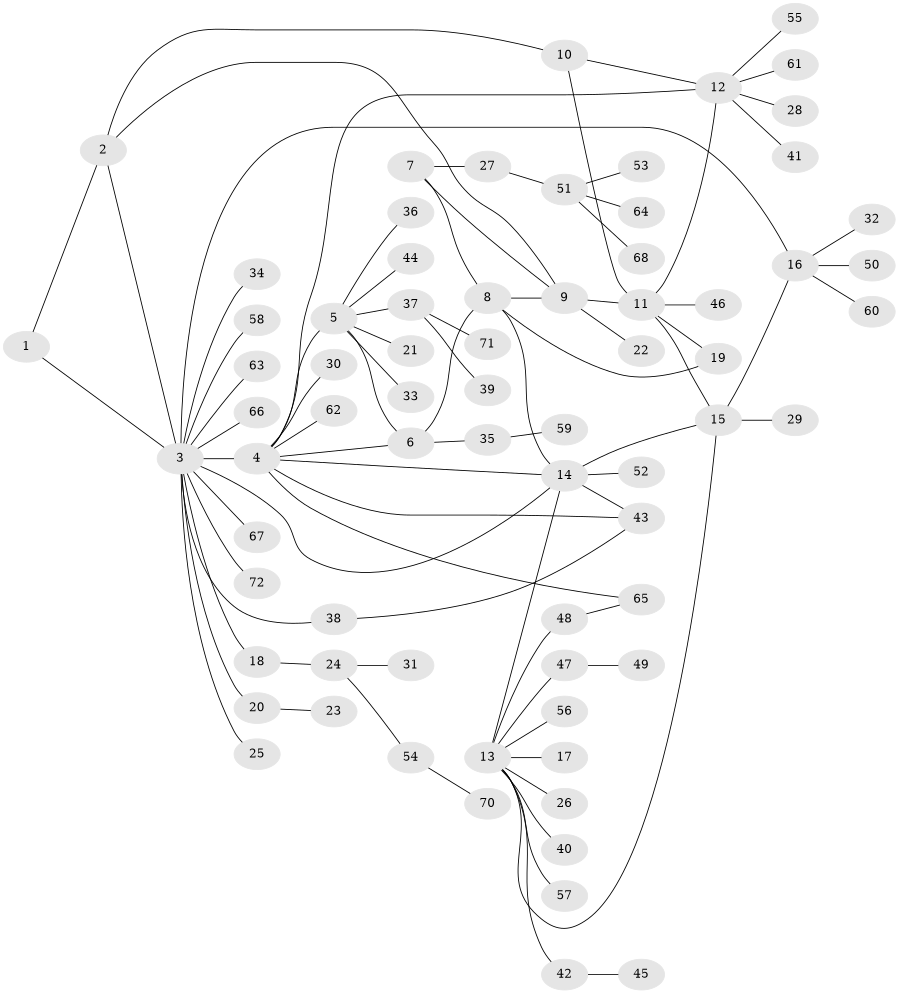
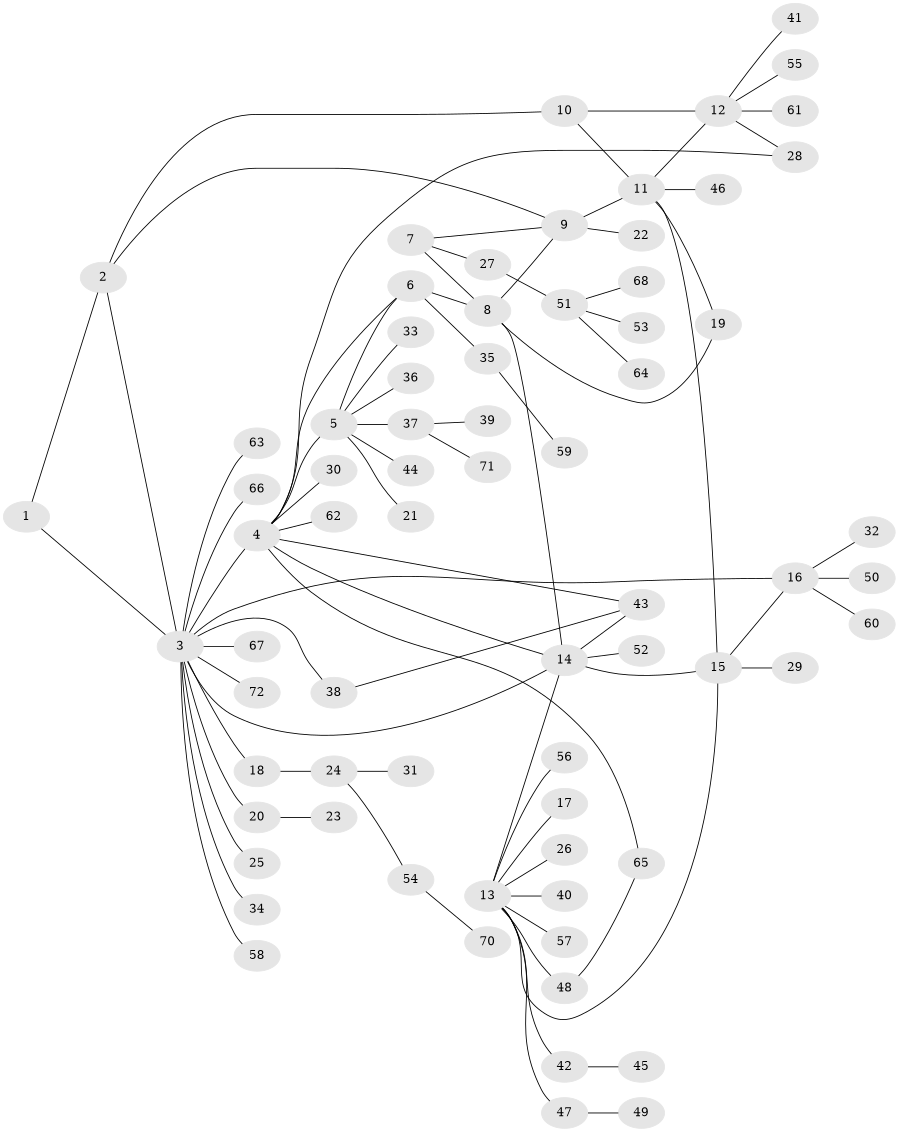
(355, 116) -> (413, 196)
